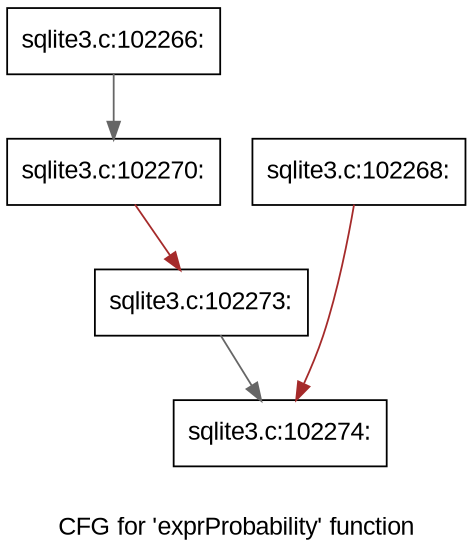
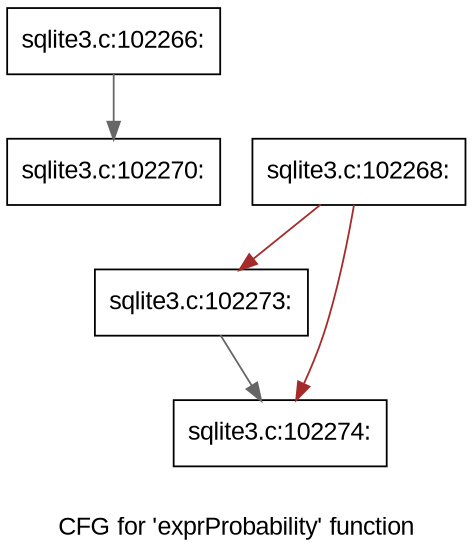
(153, 230) -> (287, 232)
